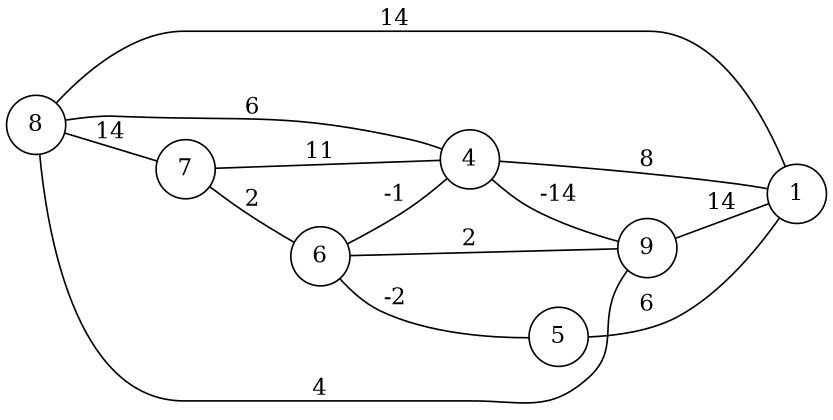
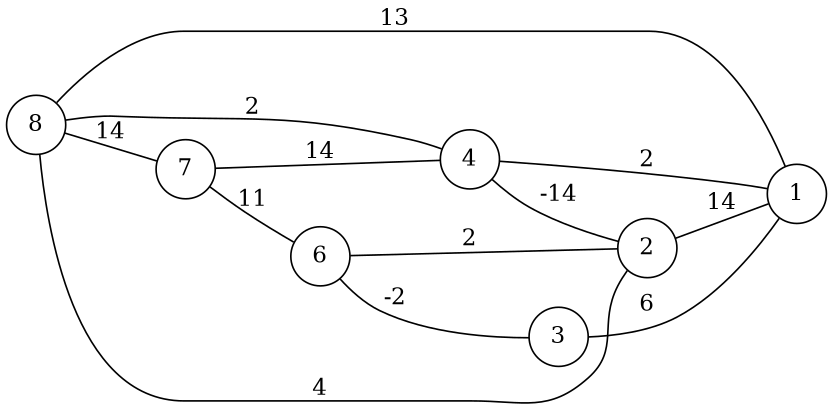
(395, 19) -> (395, 19)
(253, 108) -> (253, 108)
(320, 152) -> (320, 152)
(647, 160) -> (647, 160)
(253, 200) -> (253, 200)
(400, 214) -> none
(647, 248) -> (647, 248)
(559, 337) -> (559, 337)
